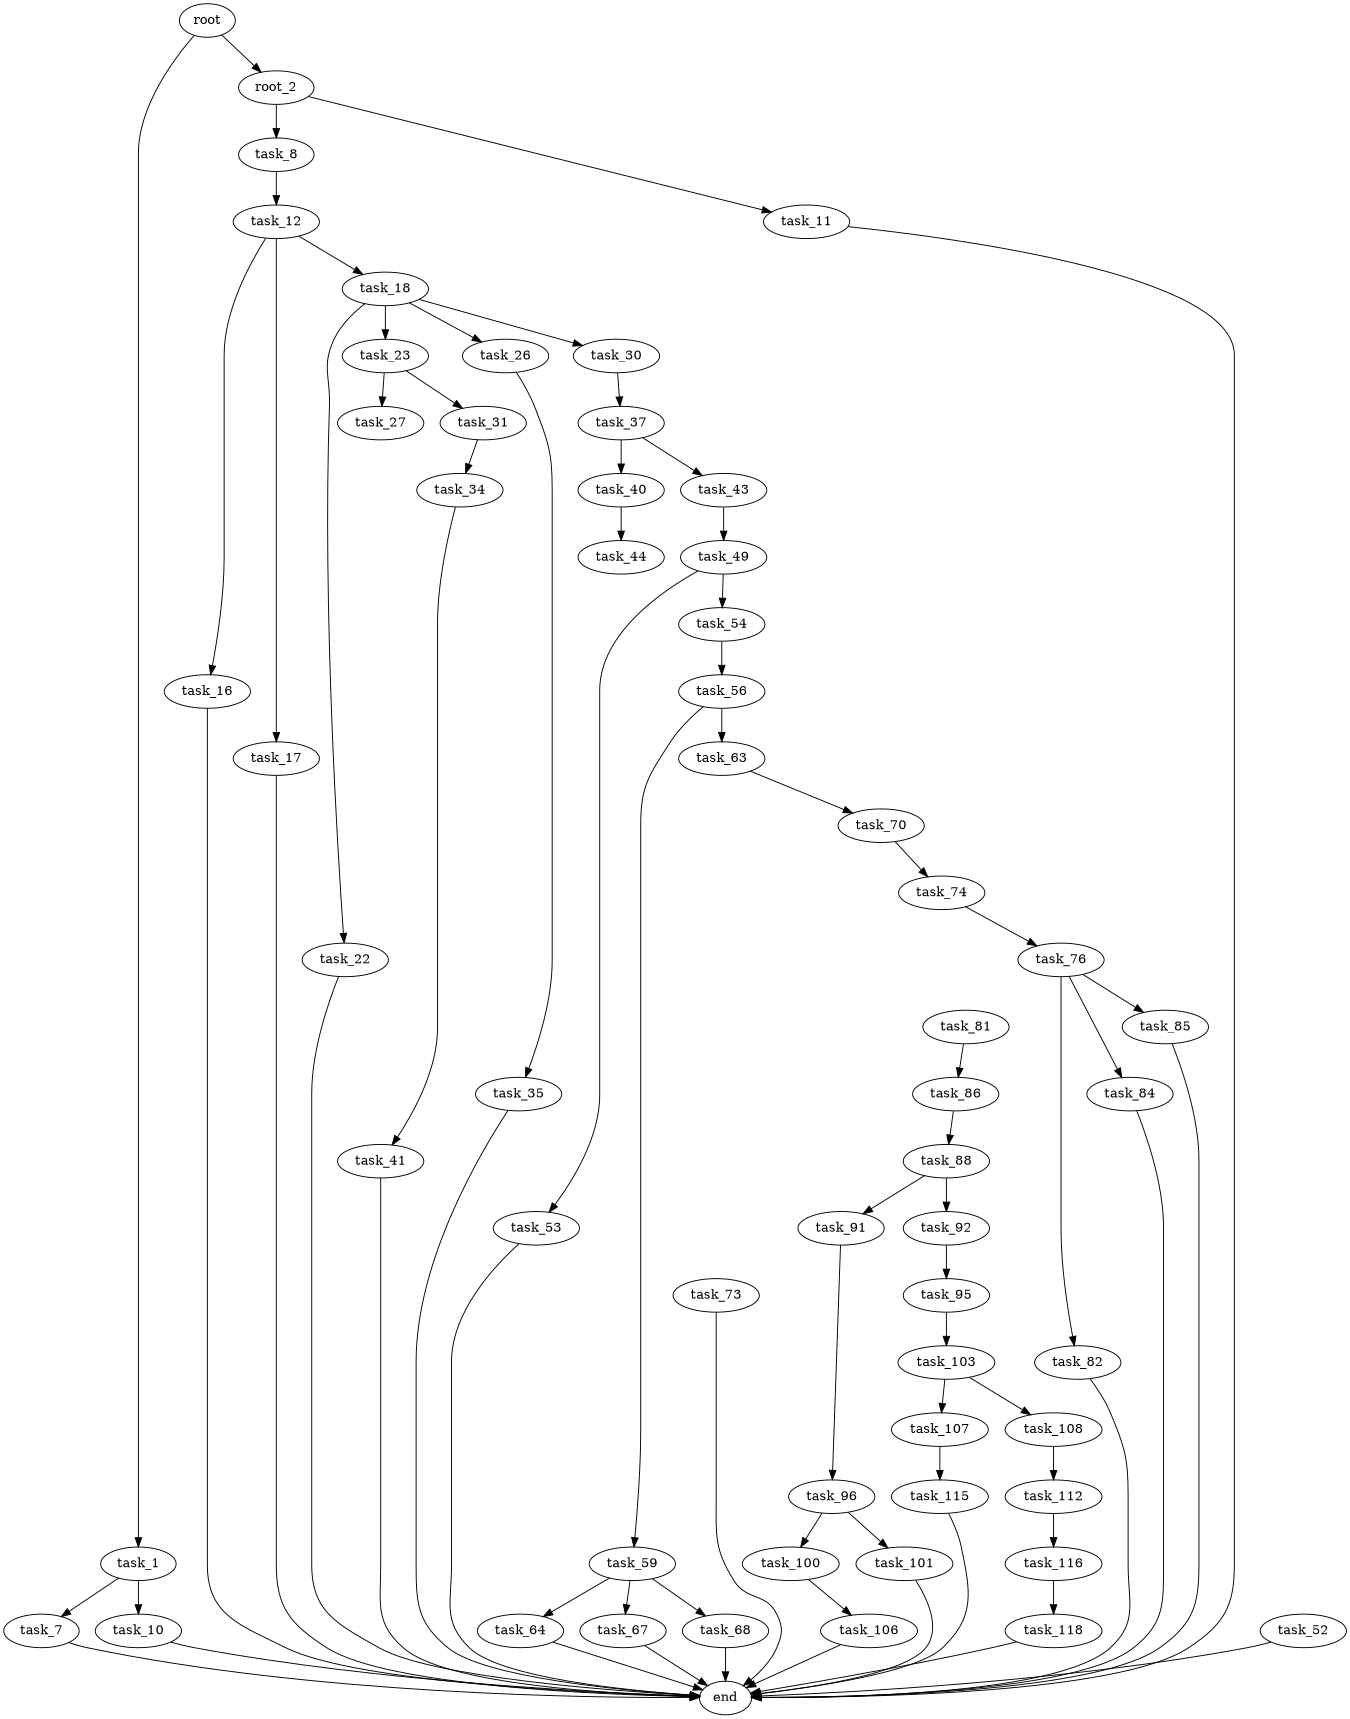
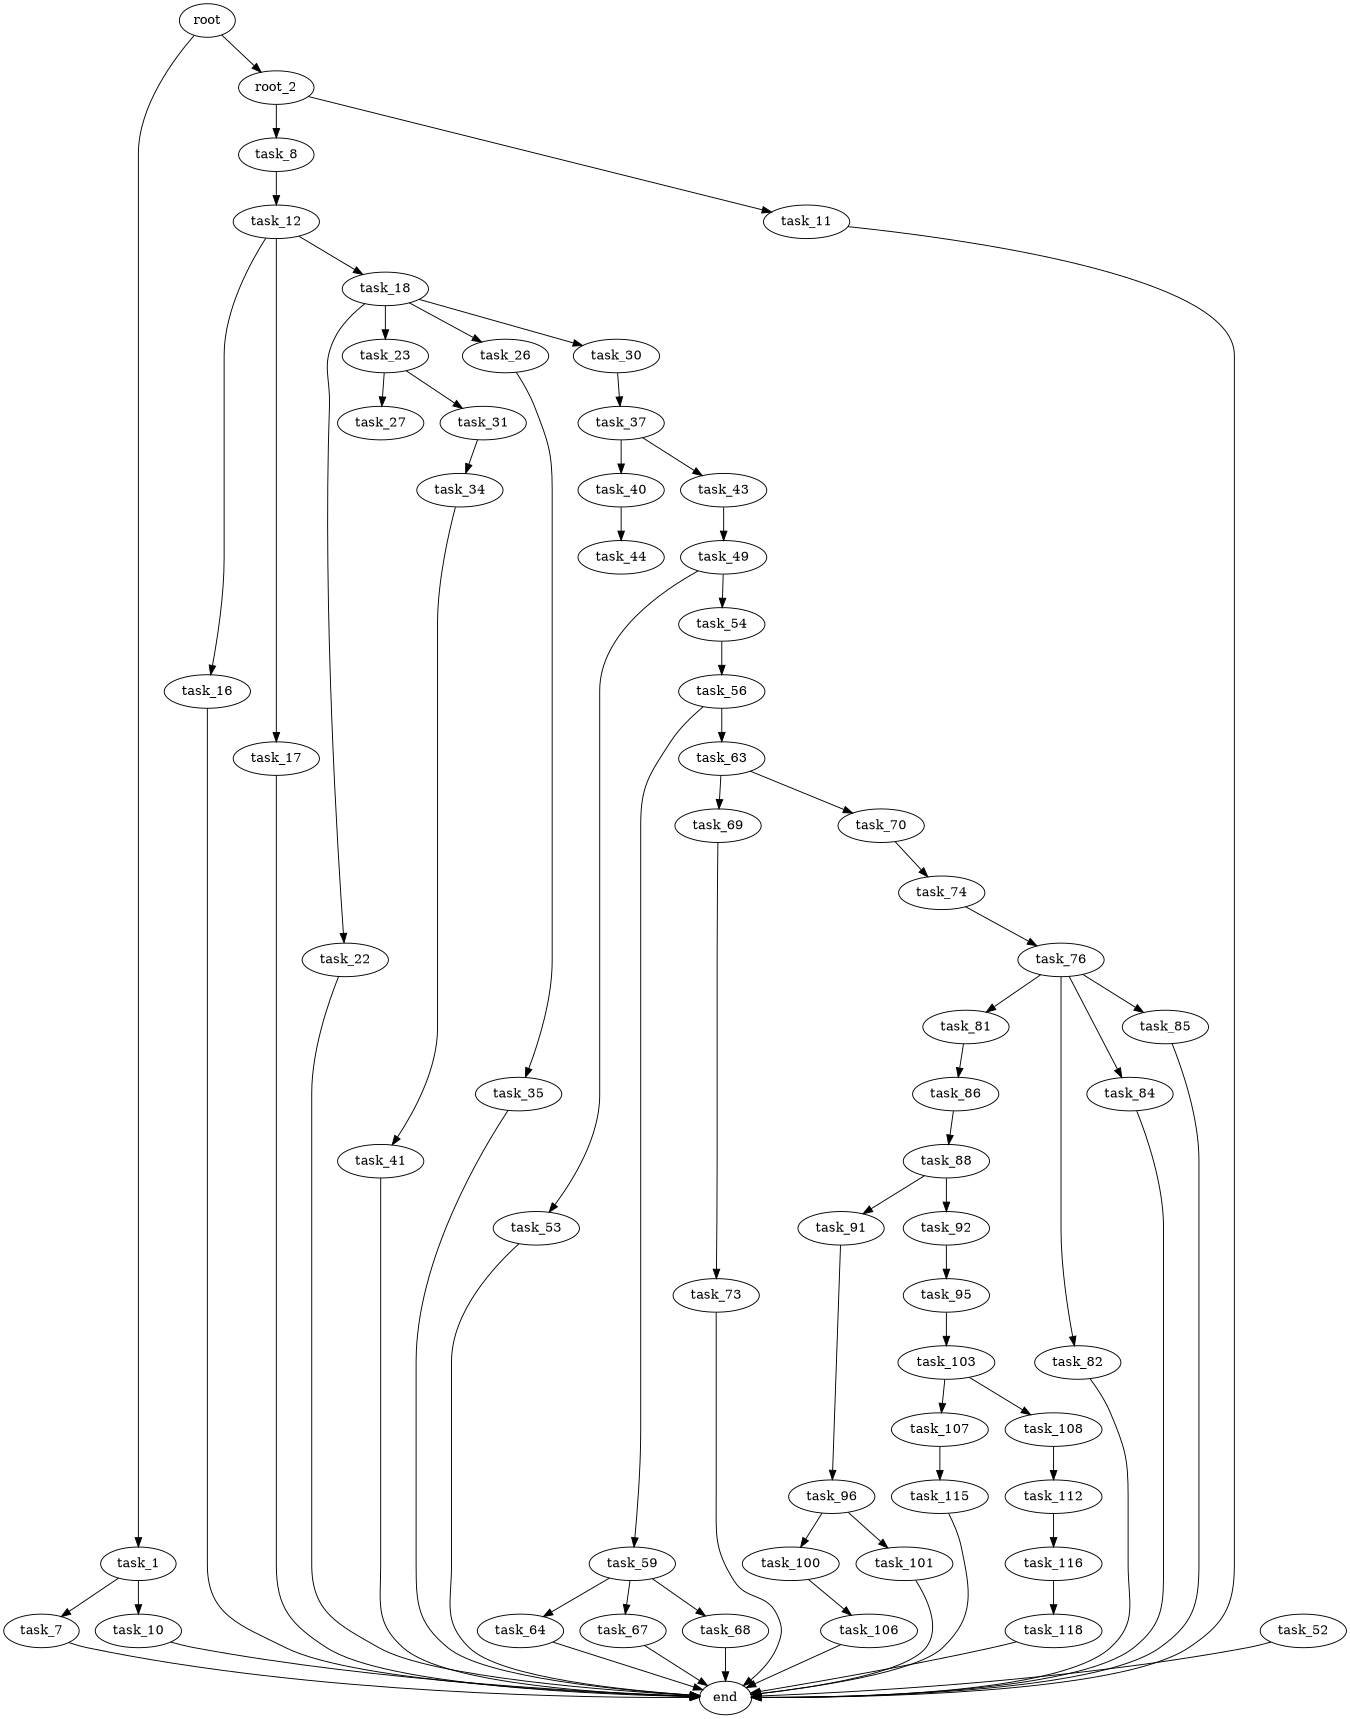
none -> (718, 826)
none -> (1017, 991)
